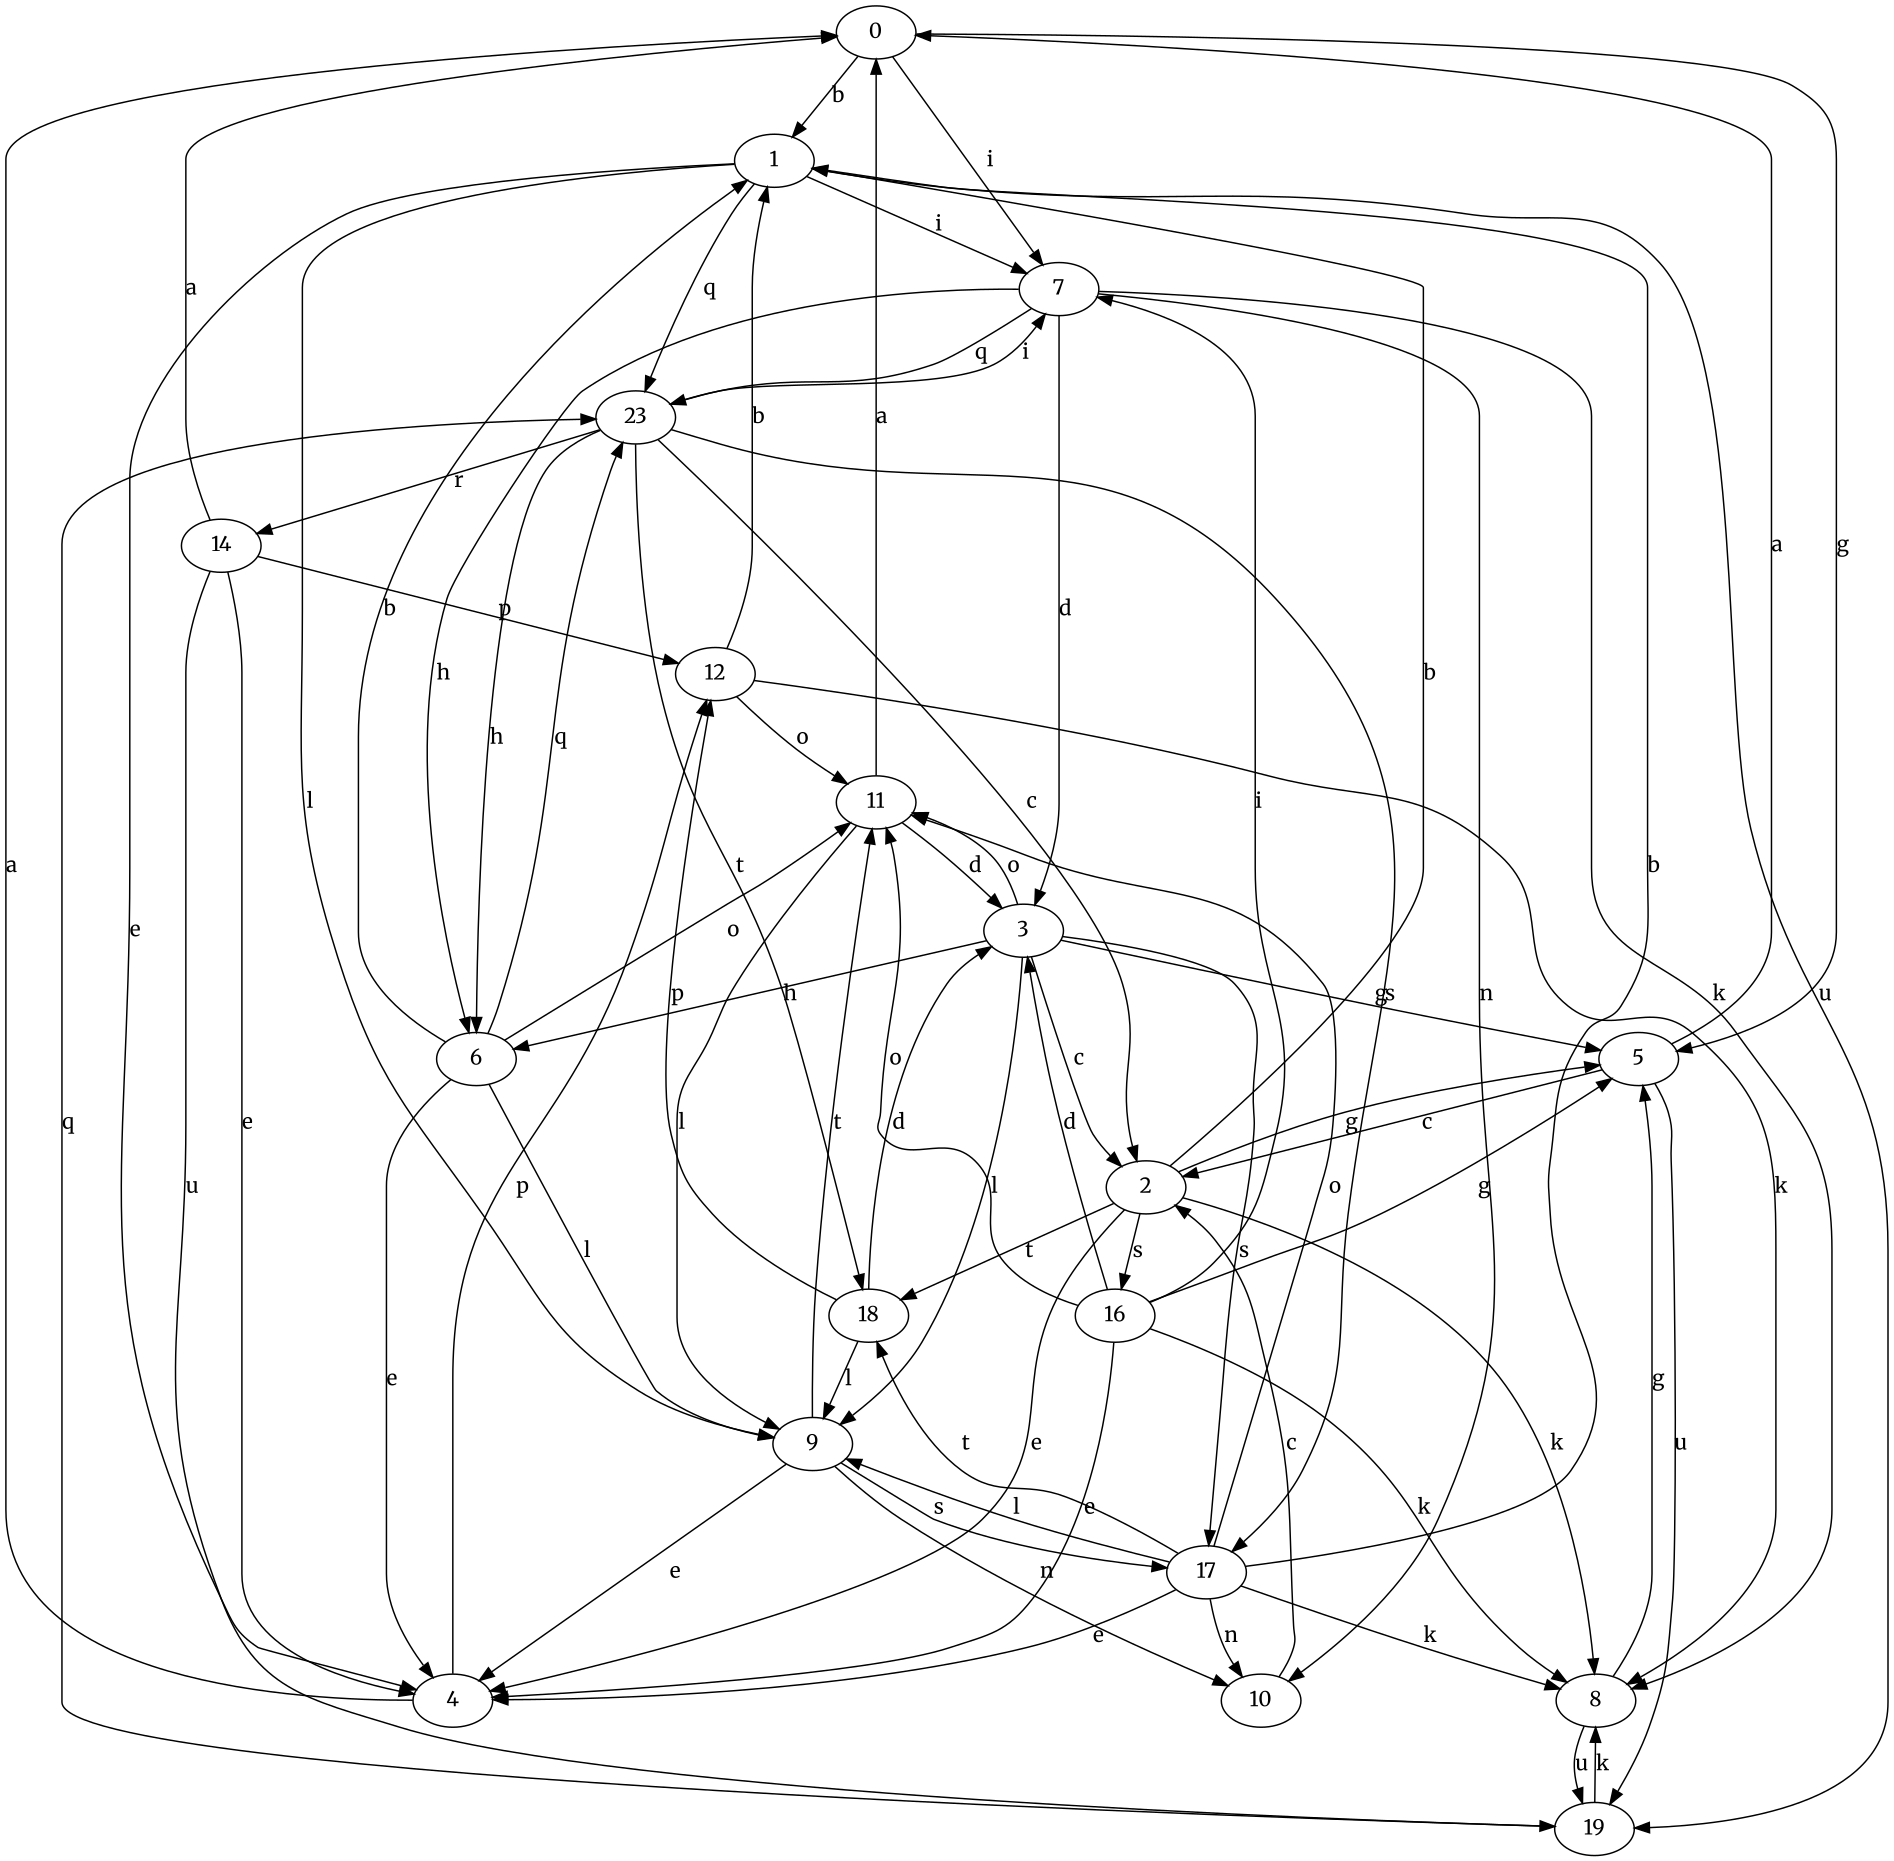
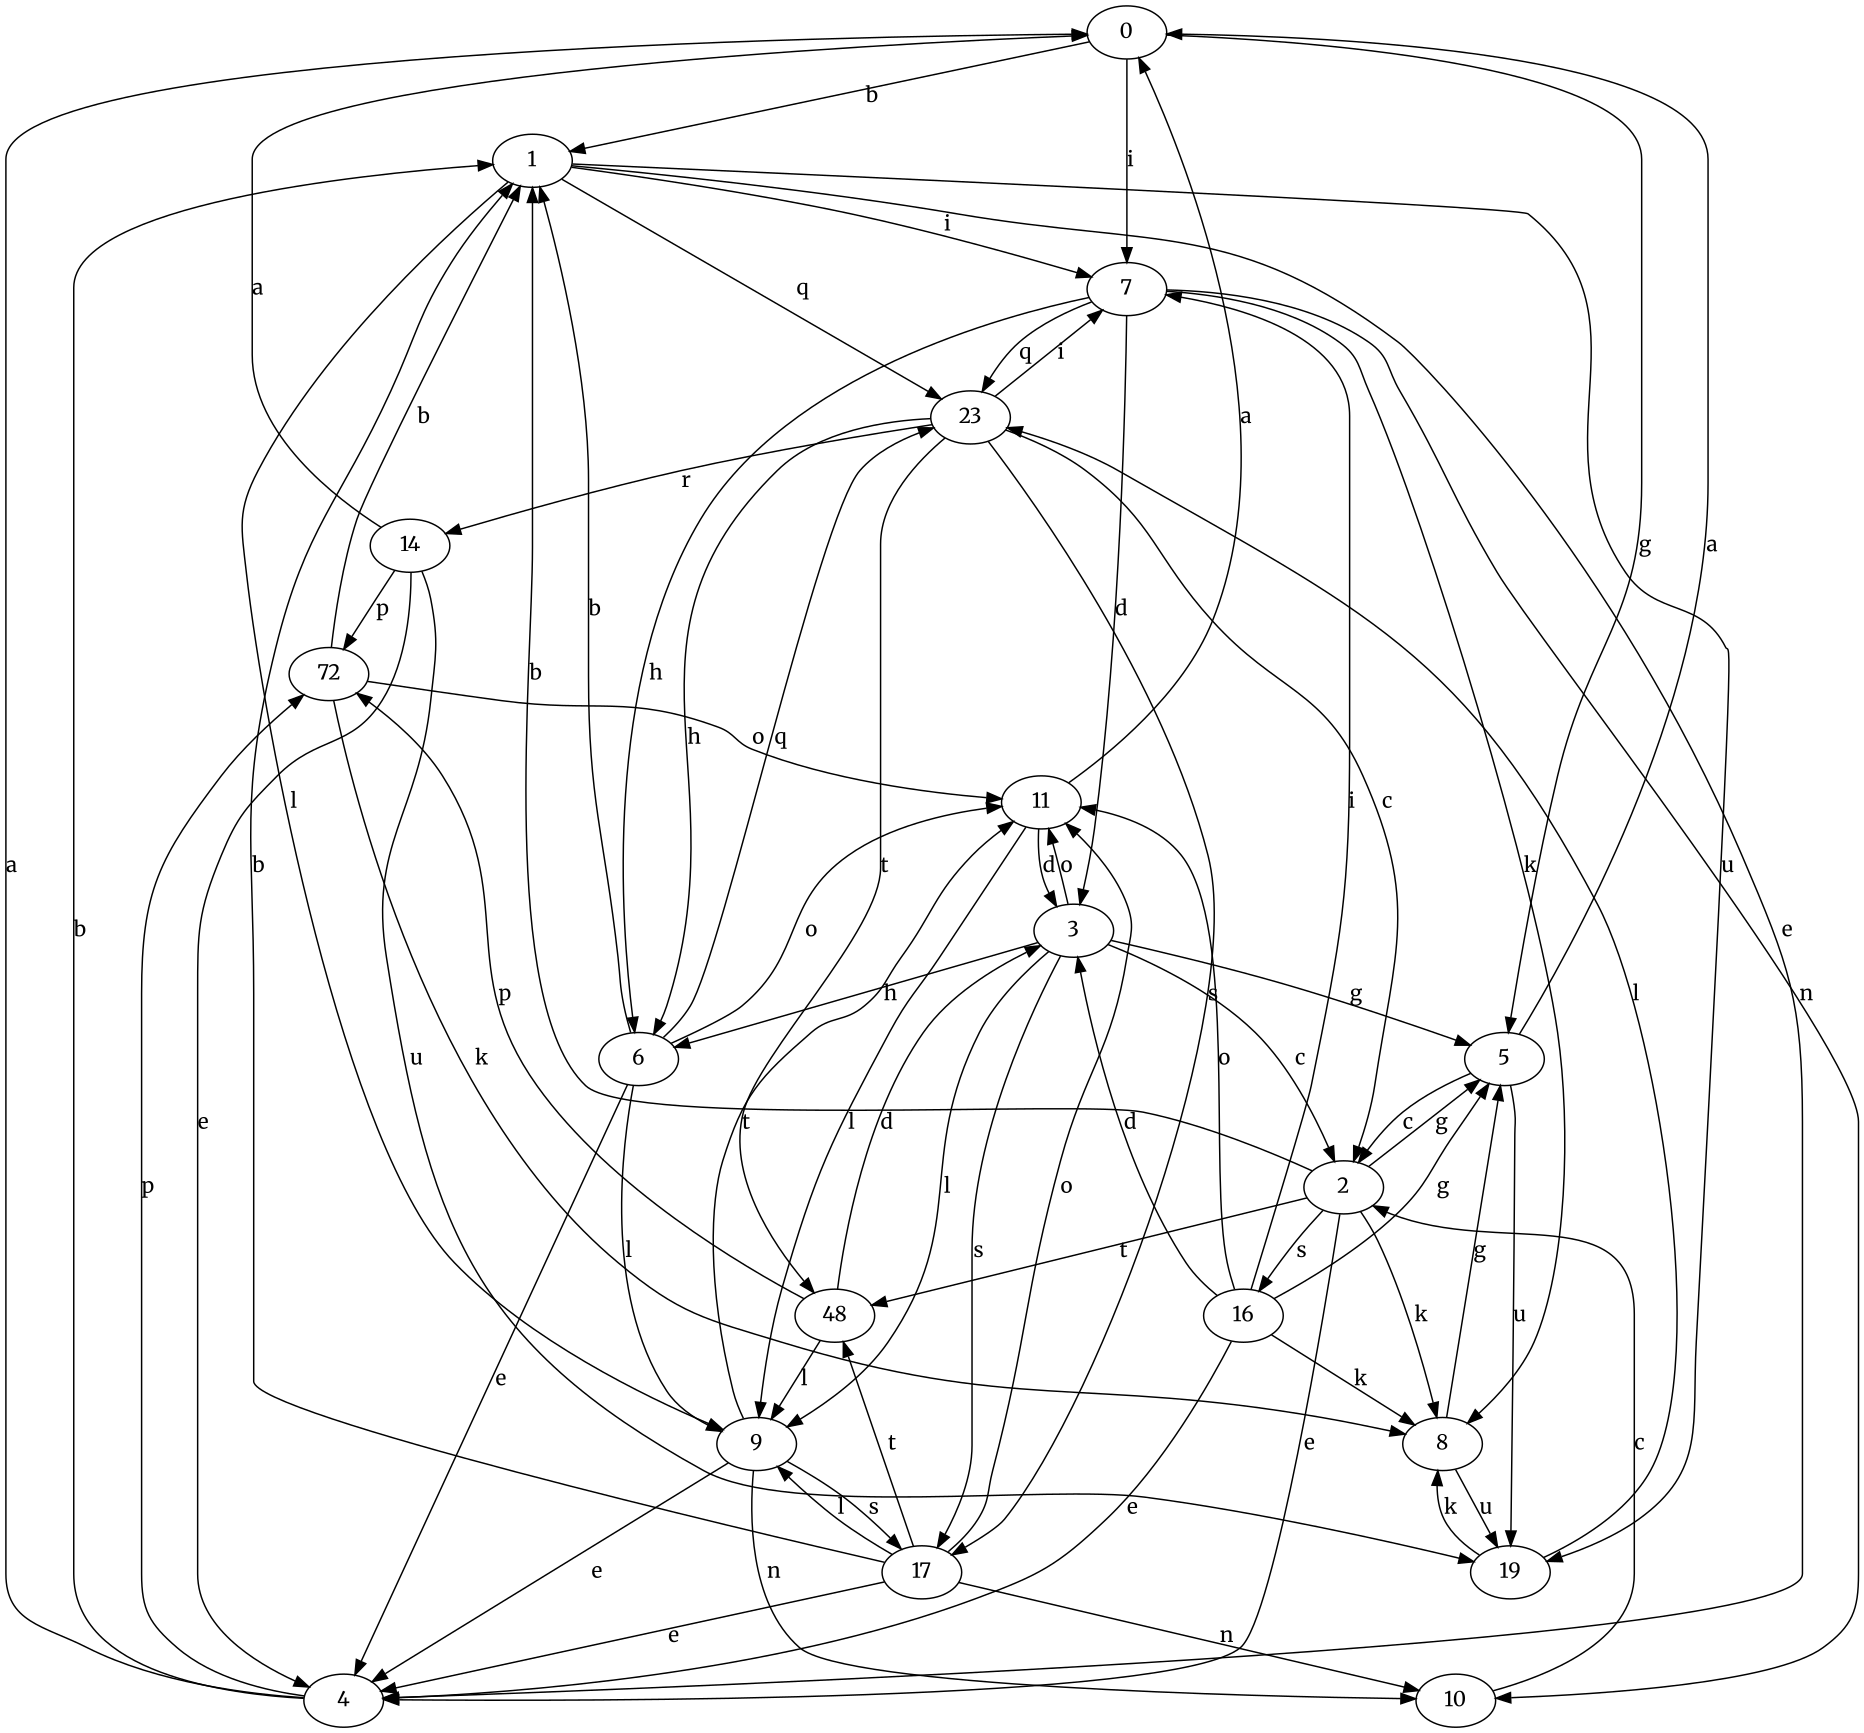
(715, 674) -> (329, 674)
none -> (74, 854)
(69, 1123) -> (1637, 995)
(869, 1316) -> (835, 1316)
(1393, 1638) -> none
